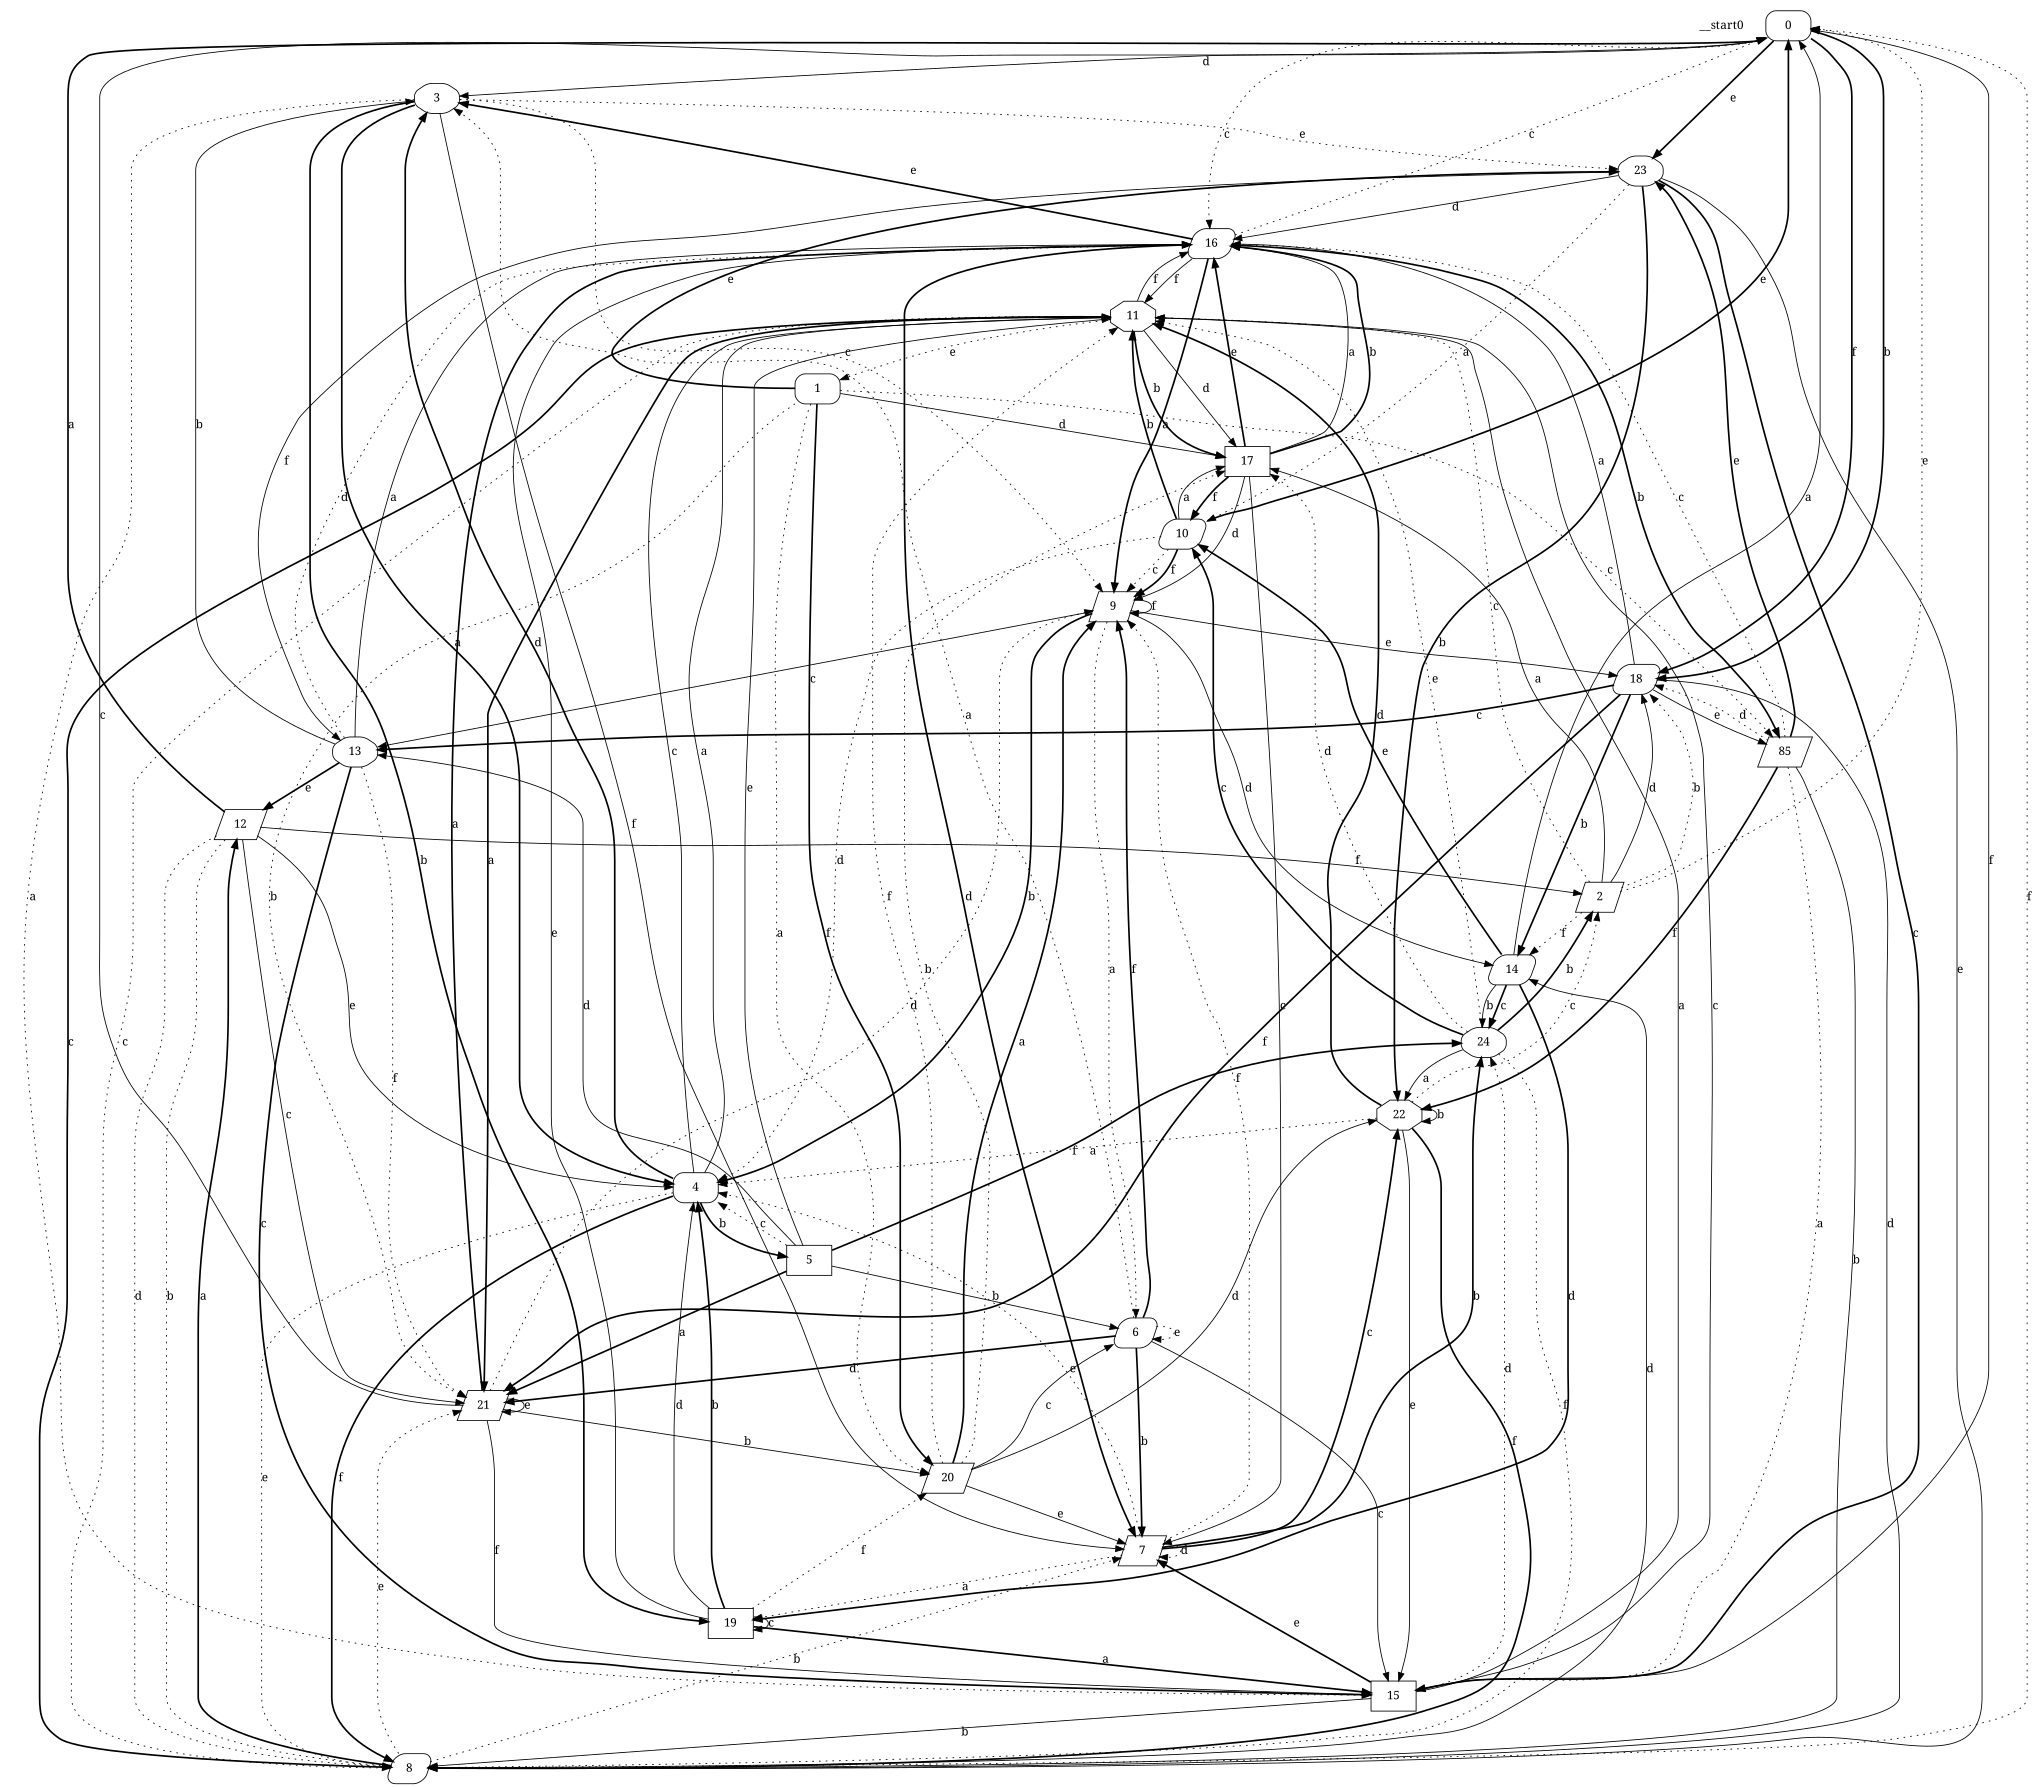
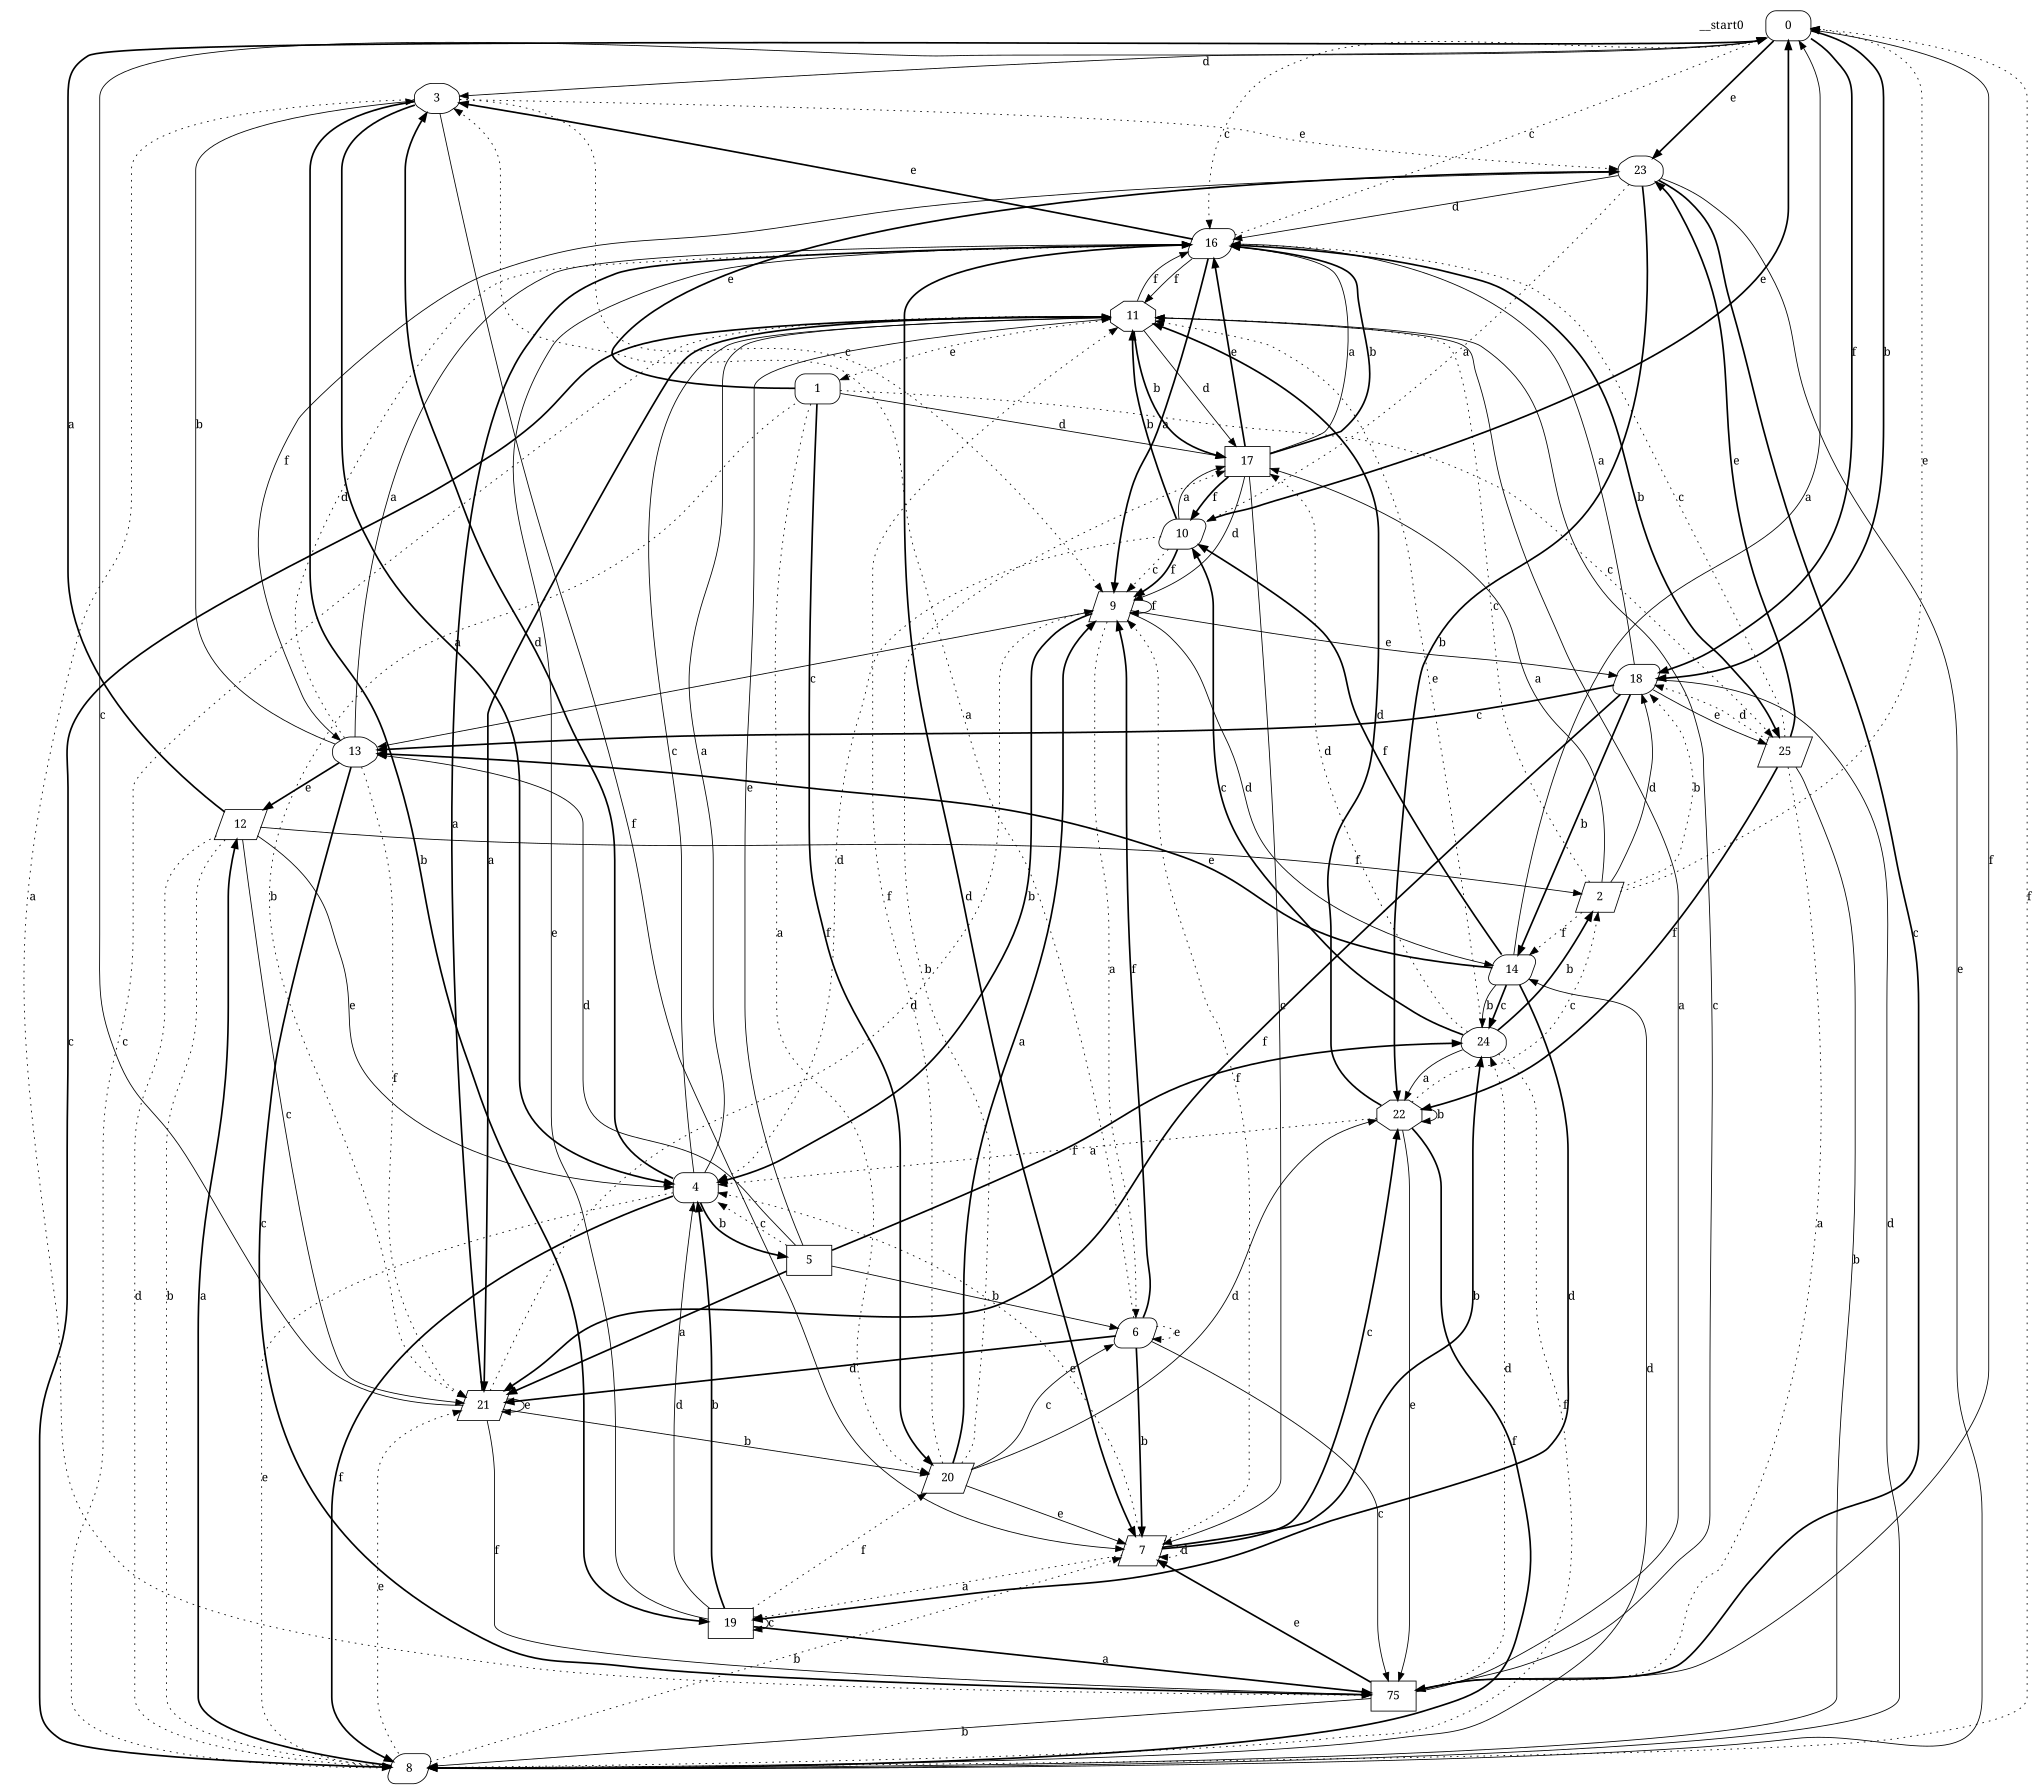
(1385, 752) -> (1385, 752)
(1785, 752) -> (1785, 752)
none -> (954, 802)
(1394, 1696) -> (1394, 1696)
